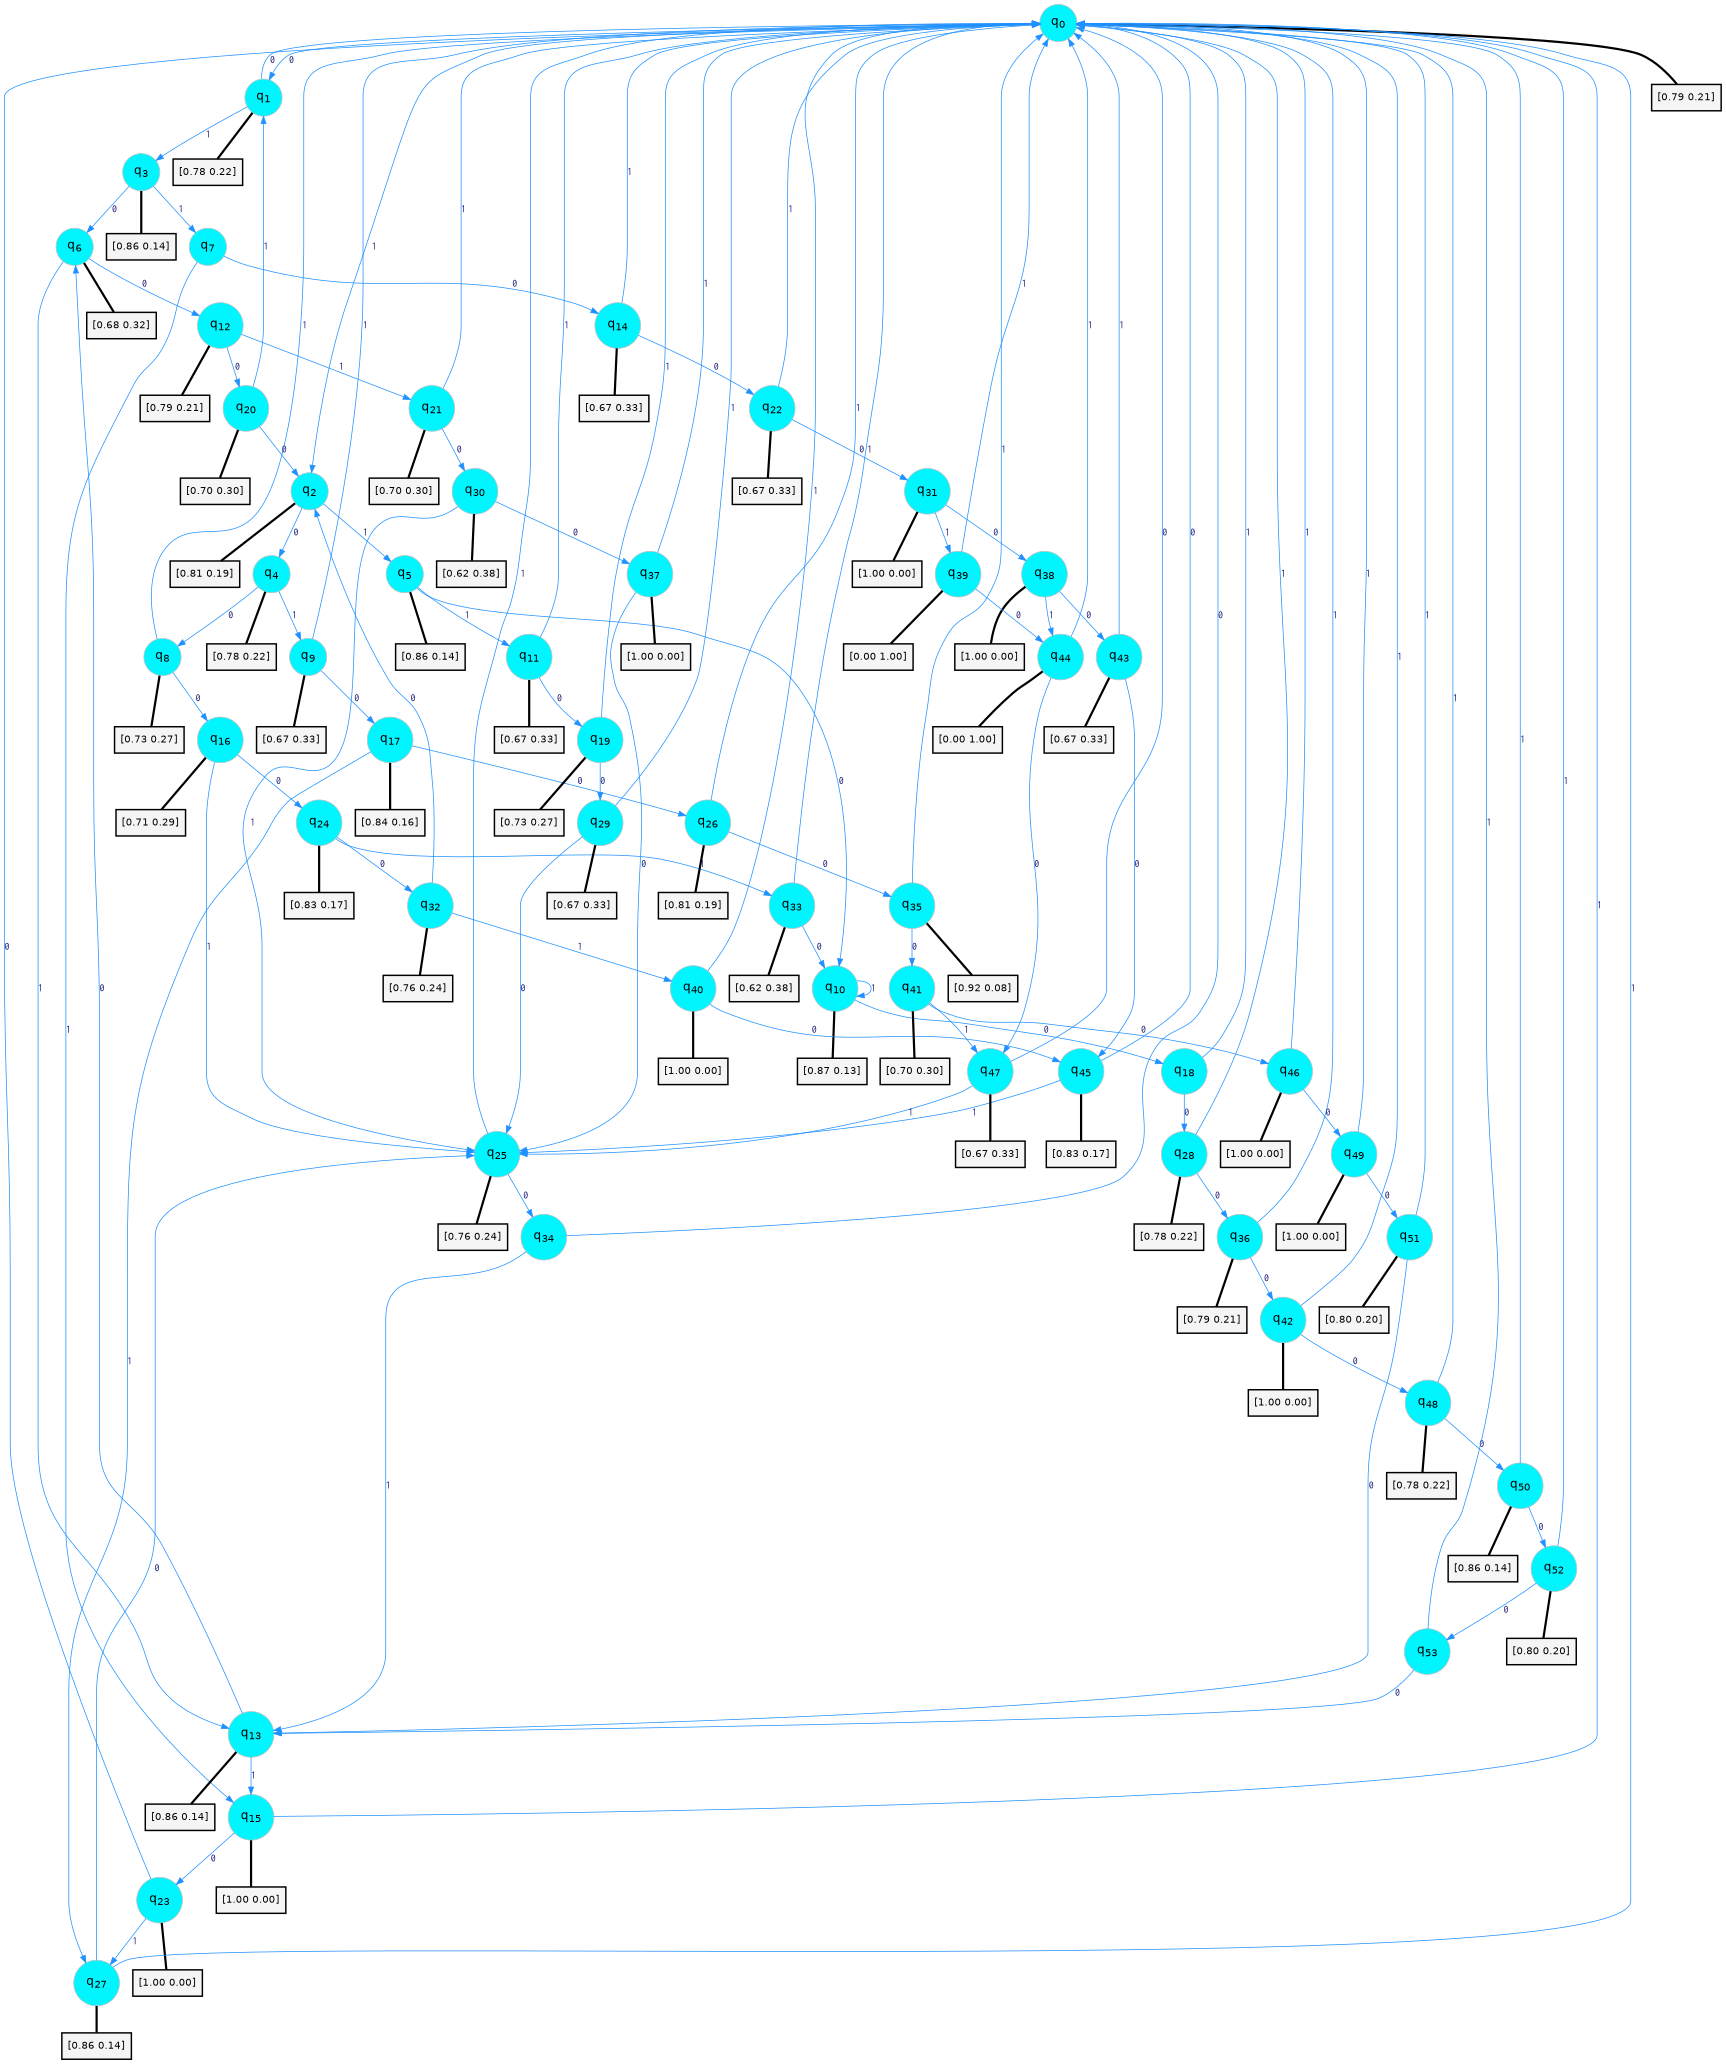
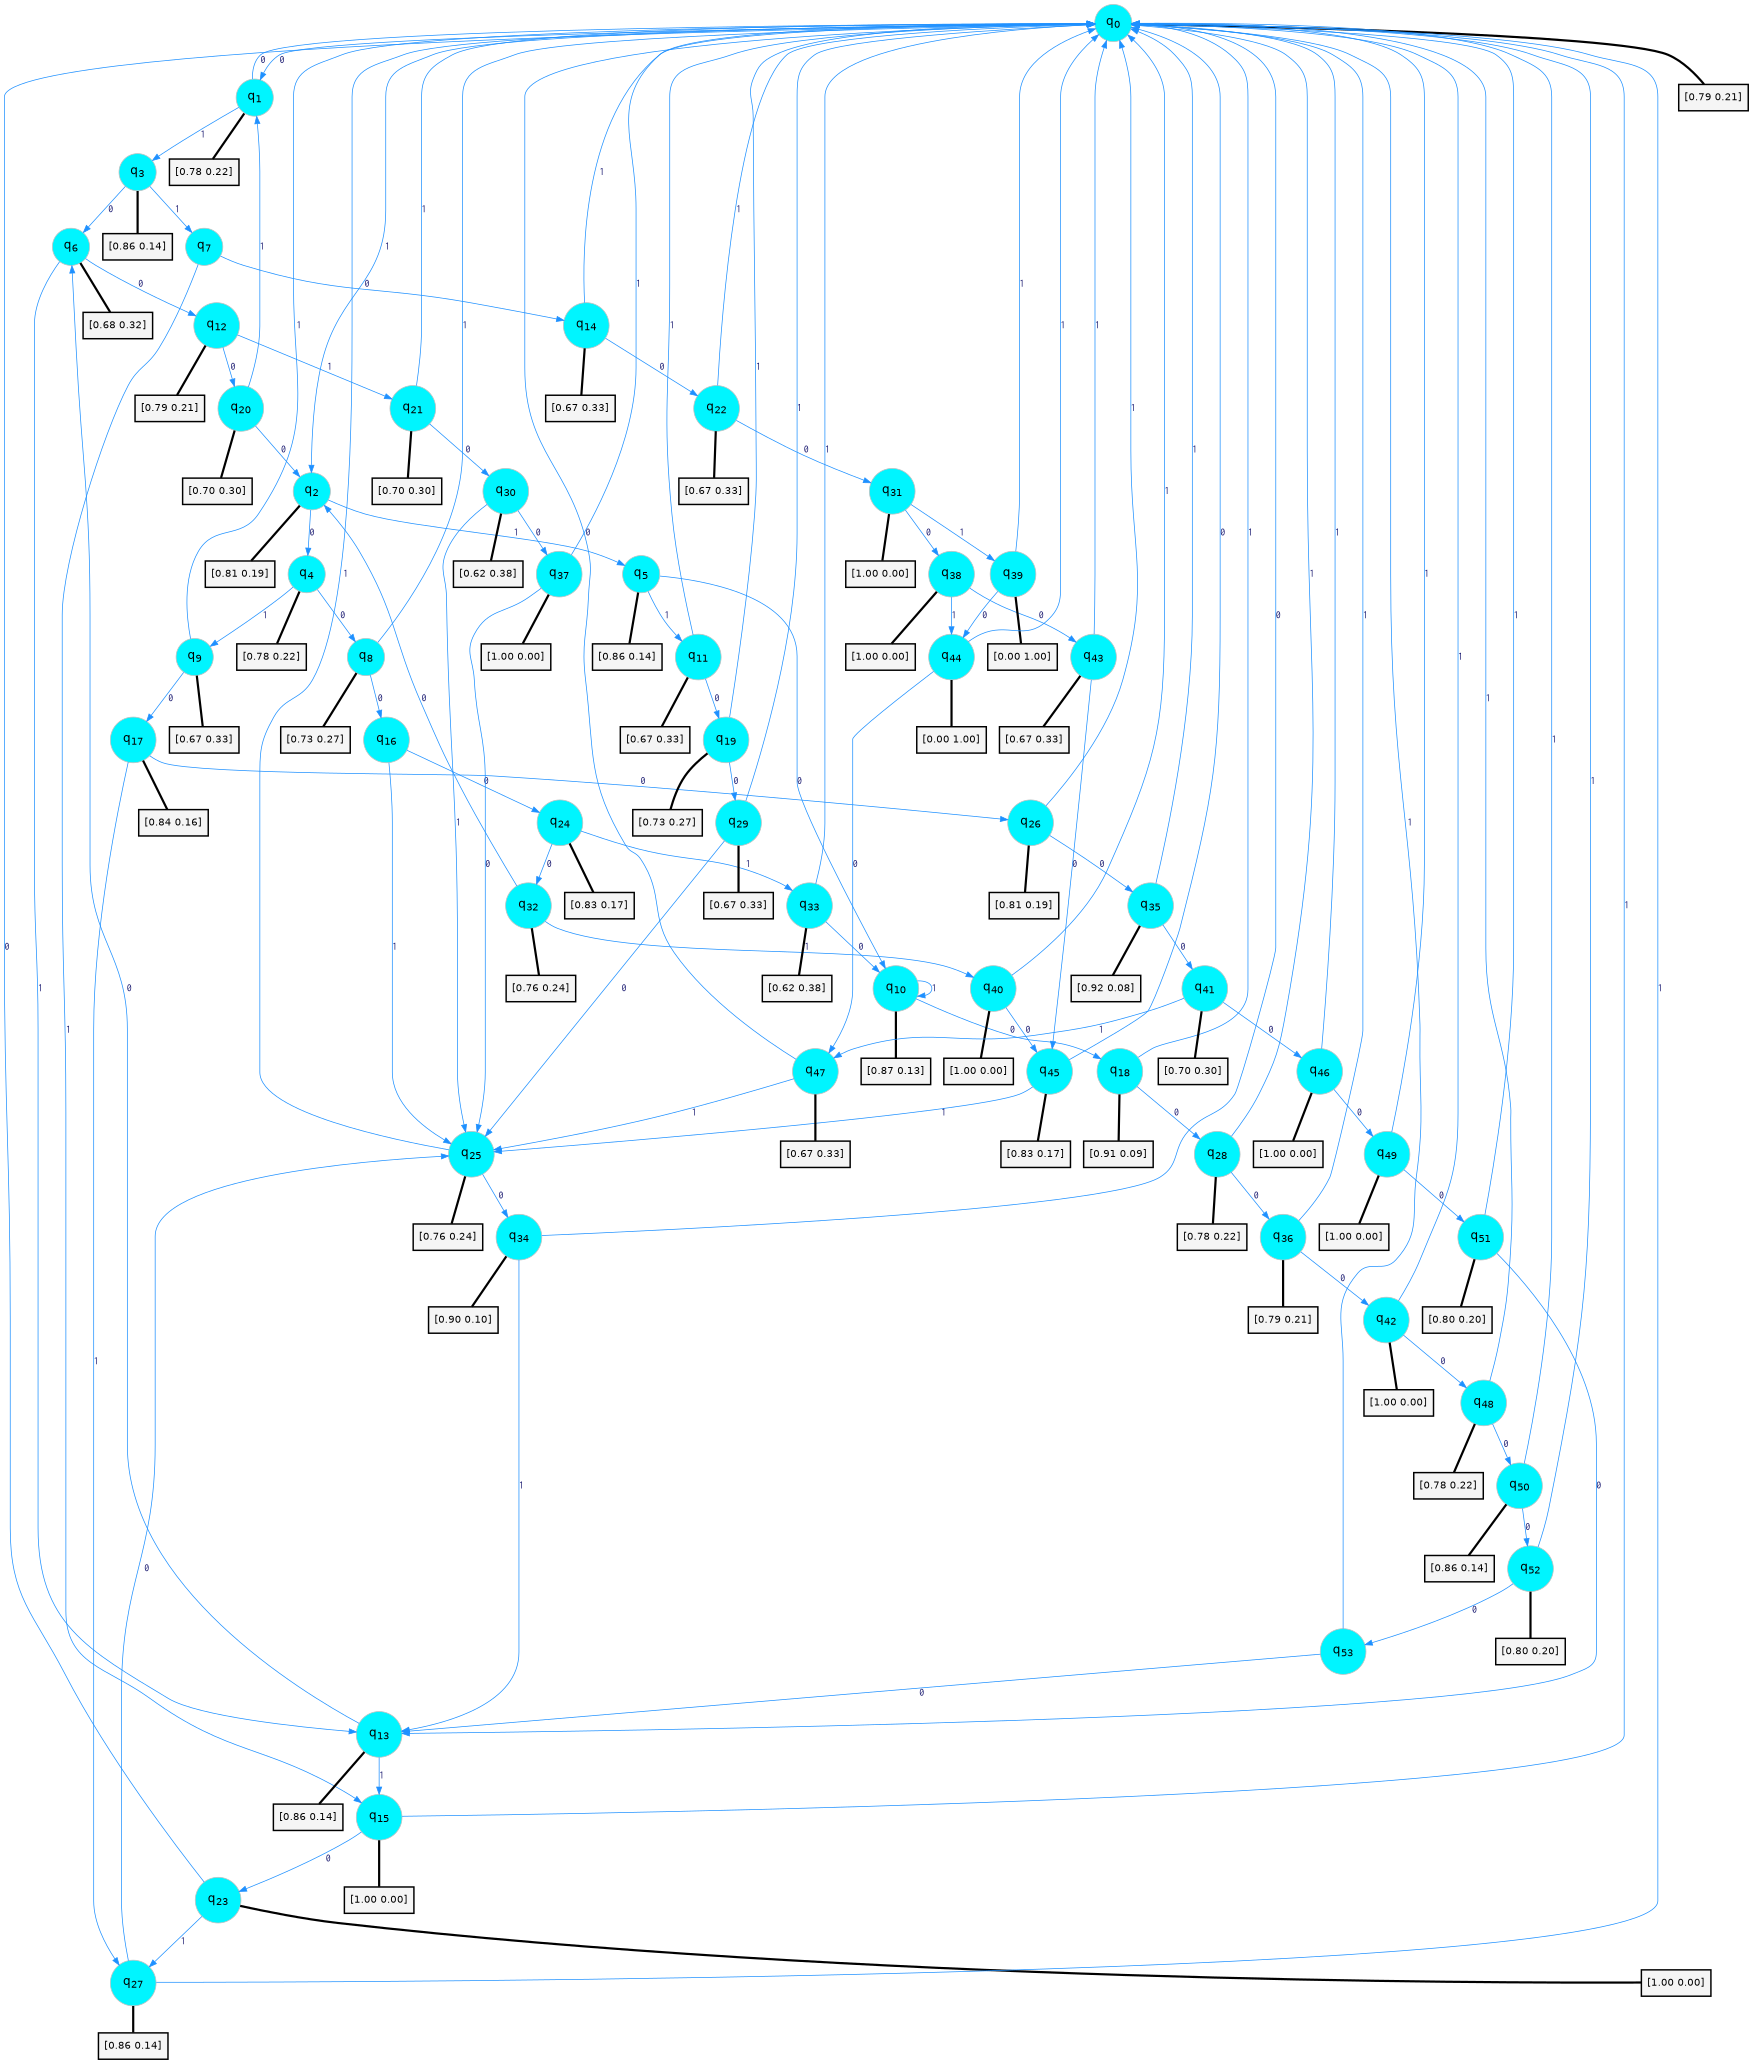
(151, 823) -> none
none -> (1118, 1154)
none -> (463, 1320)
